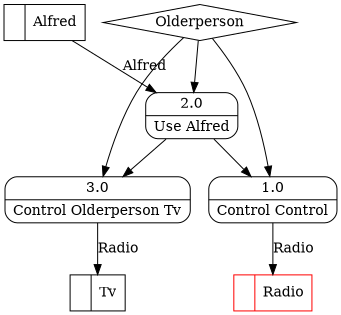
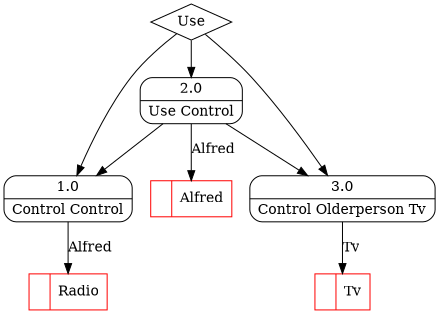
(45, 23) -> (191, 199)
(200, 23) -> (191, 22)
(110, 64) -> (191, 147)
(192, 127) -> (191, 112)
(118, 249) -> (351, 248)
(293, 249) -> (90, 248)
(98, 293) -> (342, 292)
